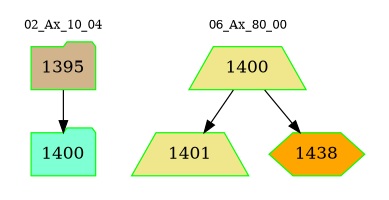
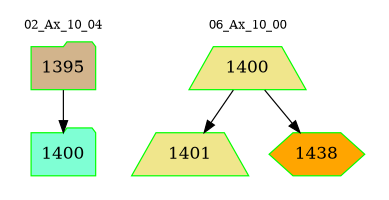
(248, 26) -> (248, 26)
